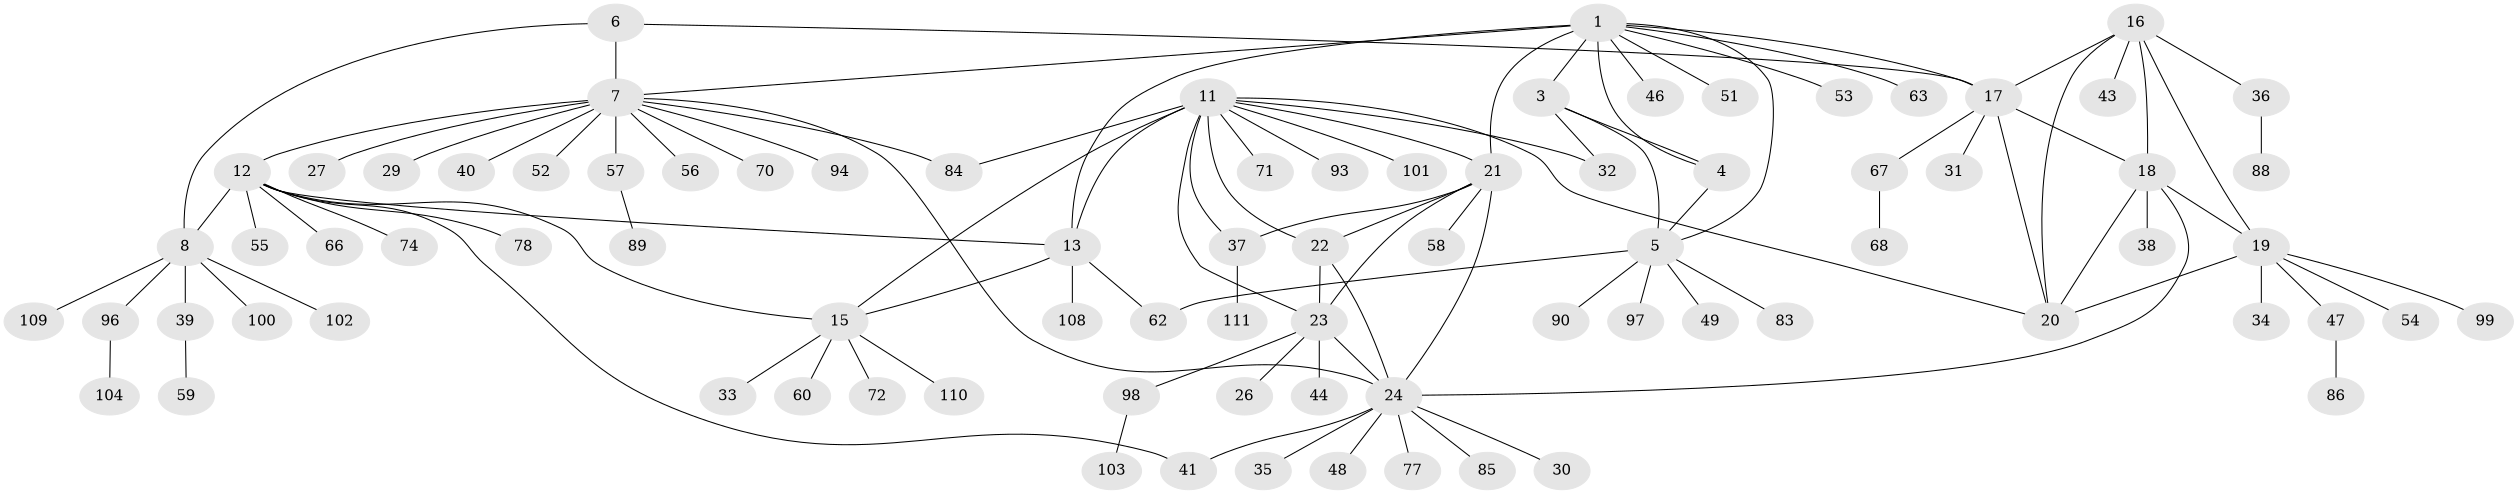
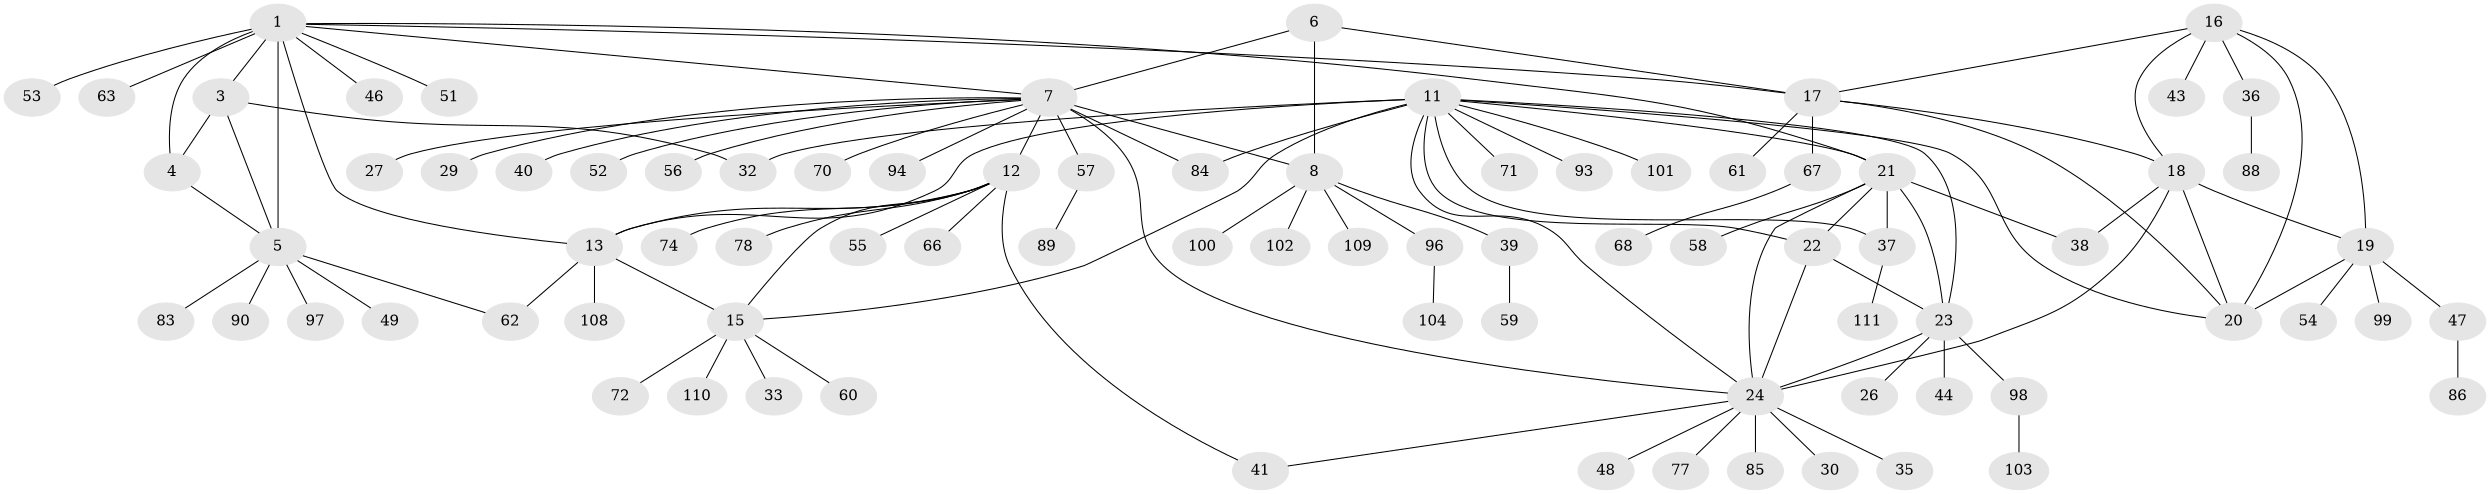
(1954, 172) -> (1738, 172)
(214, 210) -> (1182, 135)
none -> (1984, 210)
none -> (1558, 236)
(2261, 322) -> none
